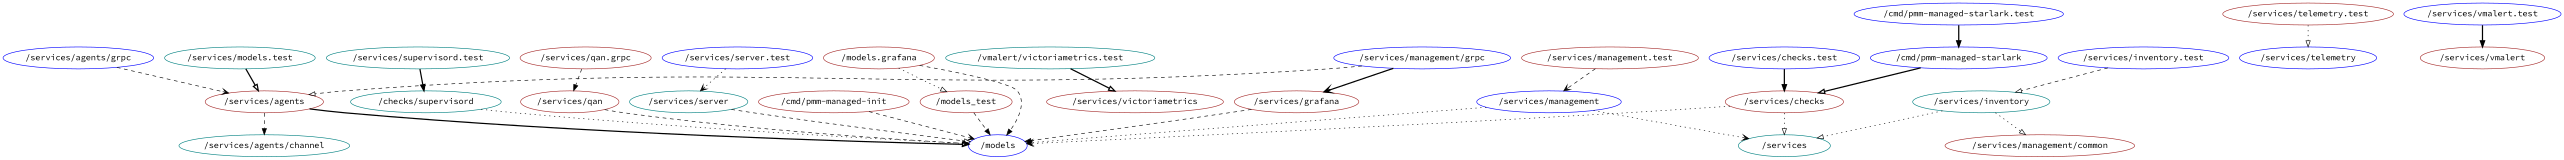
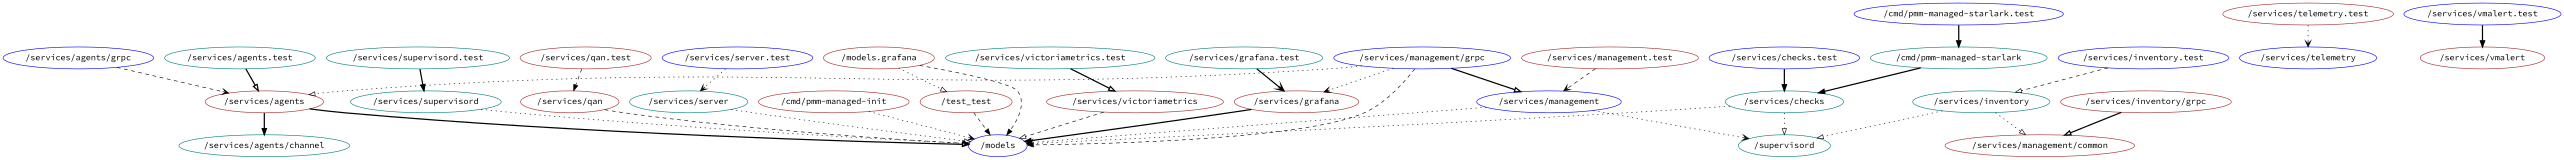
(2308, 33) -> (2308, 33)
(240, 58) -> (240, 58)
(586, 58) -> (586, 58)
(1050, 58) -> (1050, 58)
none -> (1244, 58)
(1959, 58) -> (1959, 58)
(838, 78) -> (838, 78)
(1362, 79) -> (1362, 79)
none -> (1483, 79)
(1873, 80) -> (1873, 80)
(426, 102) -> (426, 102)
(966, 102) -> (966, 102)
(1784, 102) -> (1784, 102)
none -> (2146, 102)
(264, 121) -> (264, 121)
none -> (1065, 124)
(919, 125) -> (919, 125)
(1141, 125) -> (1141, 125)
(848, 126) -> (848, 126)
none -> (1164, 141)
(1784, 146) -> (1784, 146)
